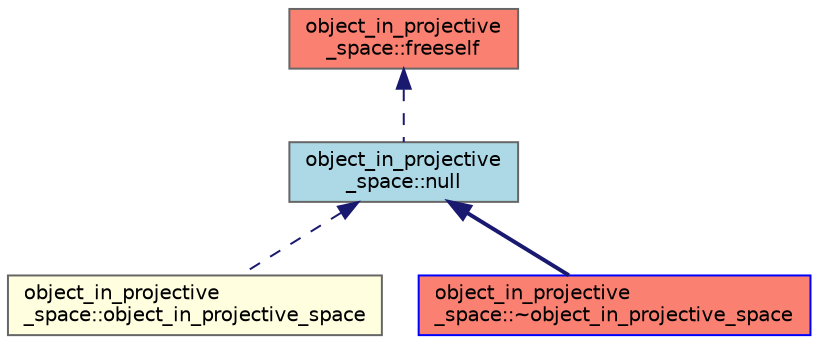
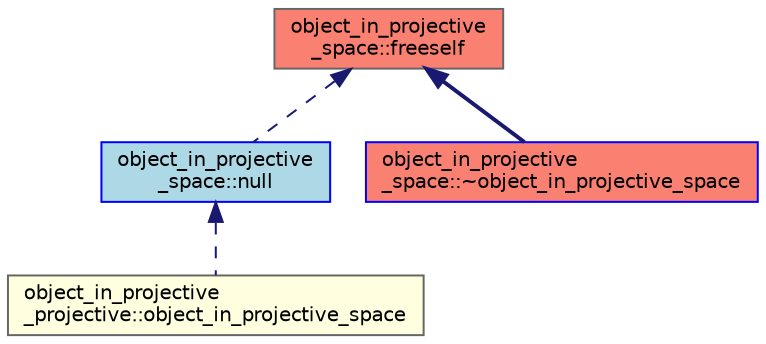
(404, 172) -> (216, 172)
(518, 244) -> (484, 112)
(195, 305) -> (216, 305)
